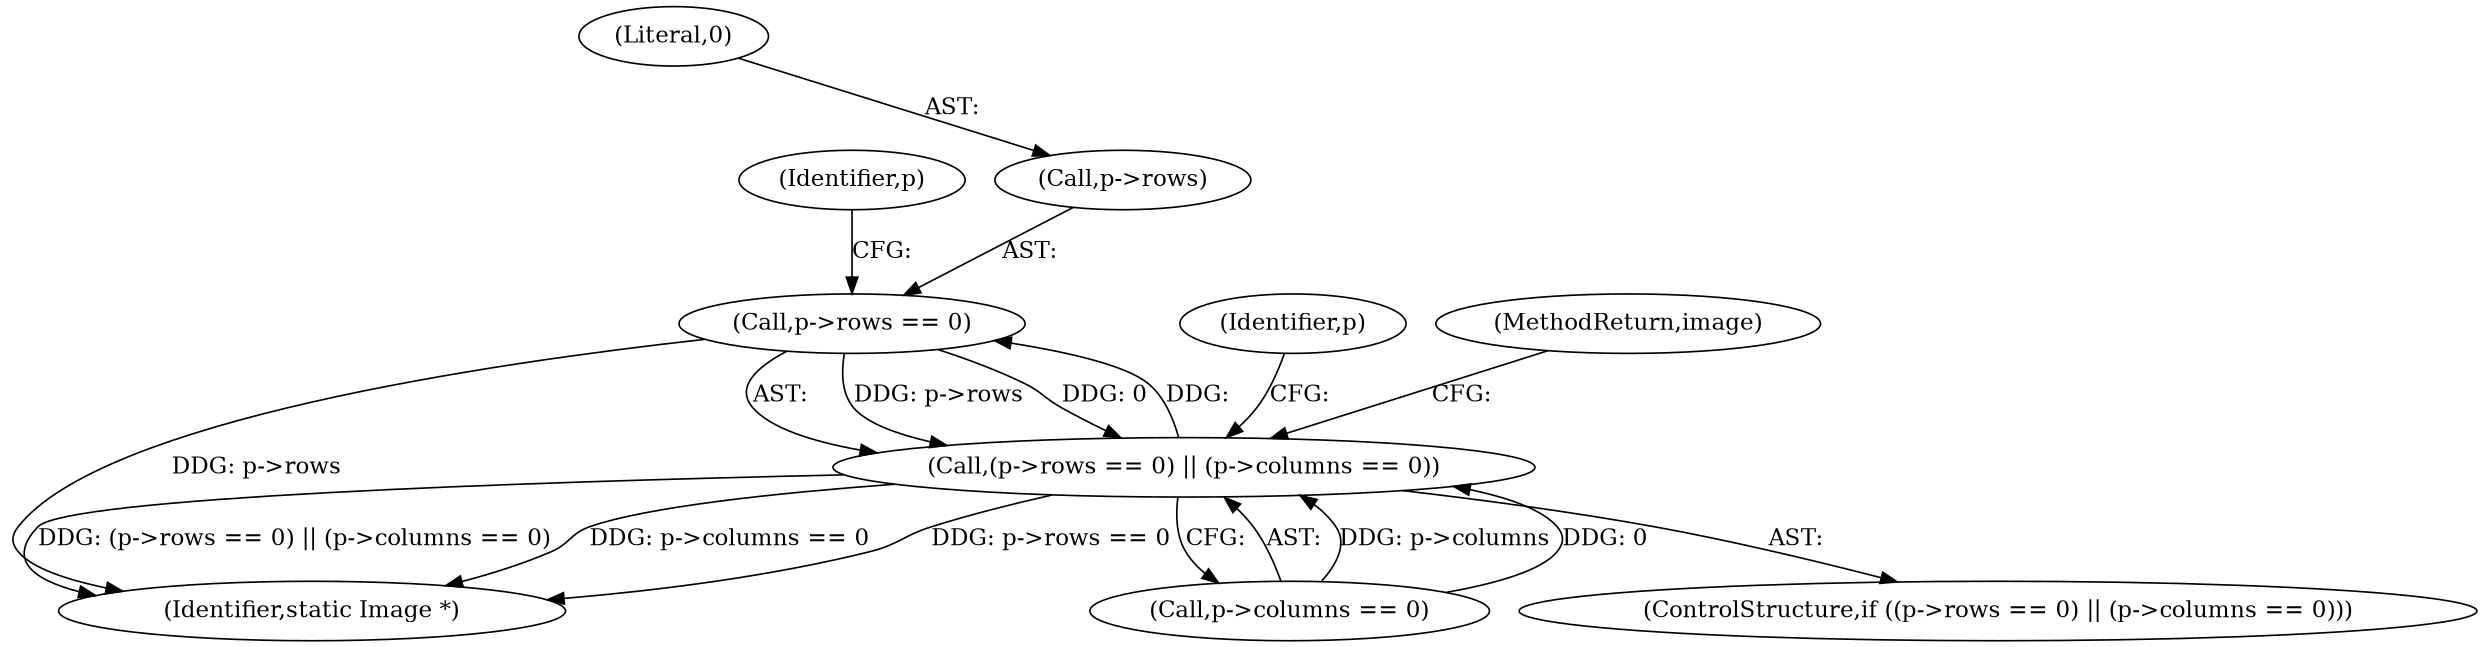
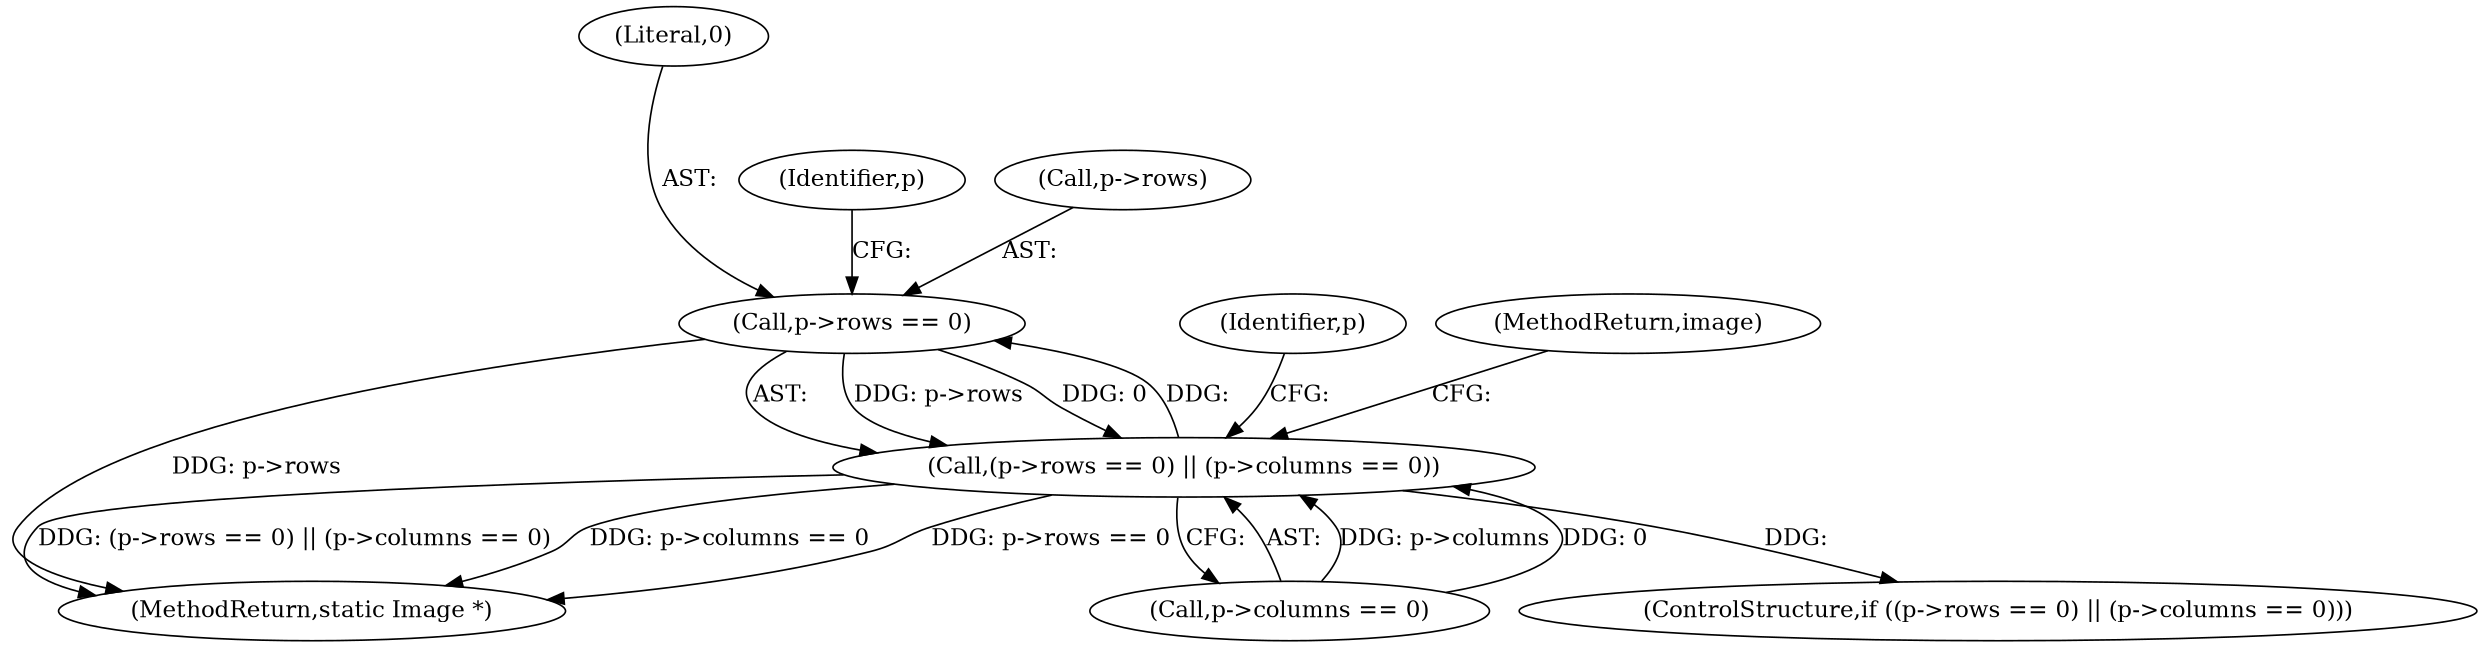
(886, 104) -> (658, 201)
(1800, 539) -> (1800, 539)
(312, 611) -> (312, 611)
